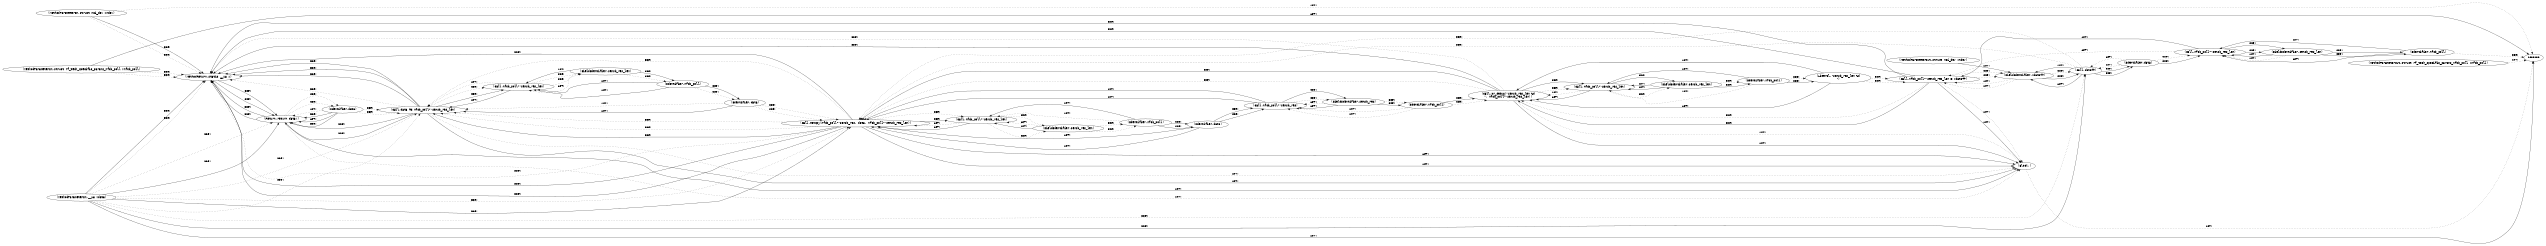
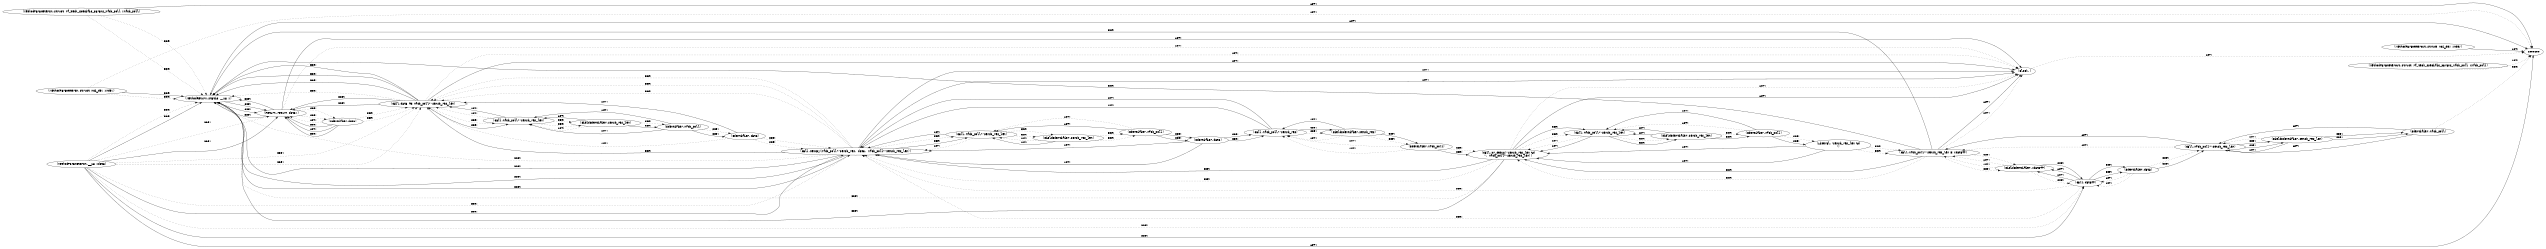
none -> (1352, 23)
(1983, 67) -> (2495, 50)
